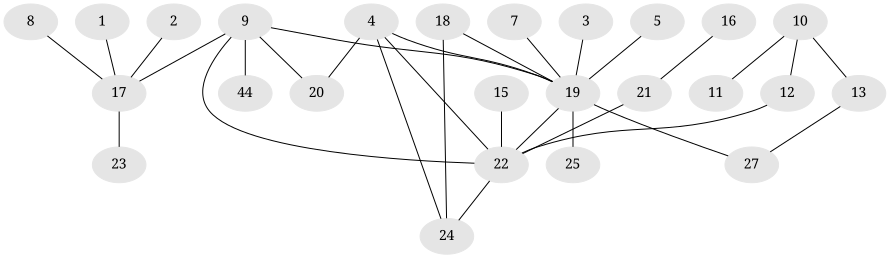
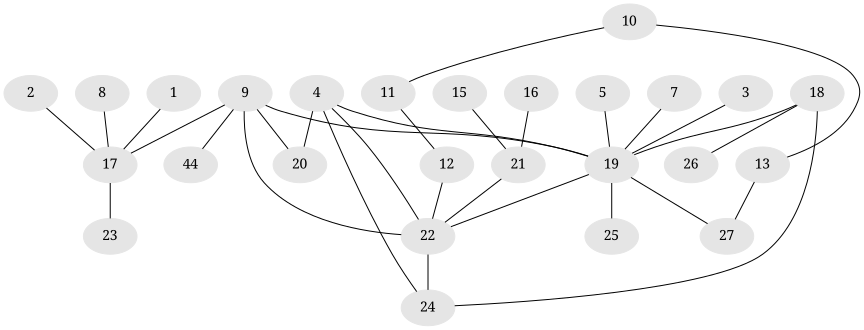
(794, 57) -> (409, 119)
(501, 129) -> (489, 129)
none -> (691, 165)
